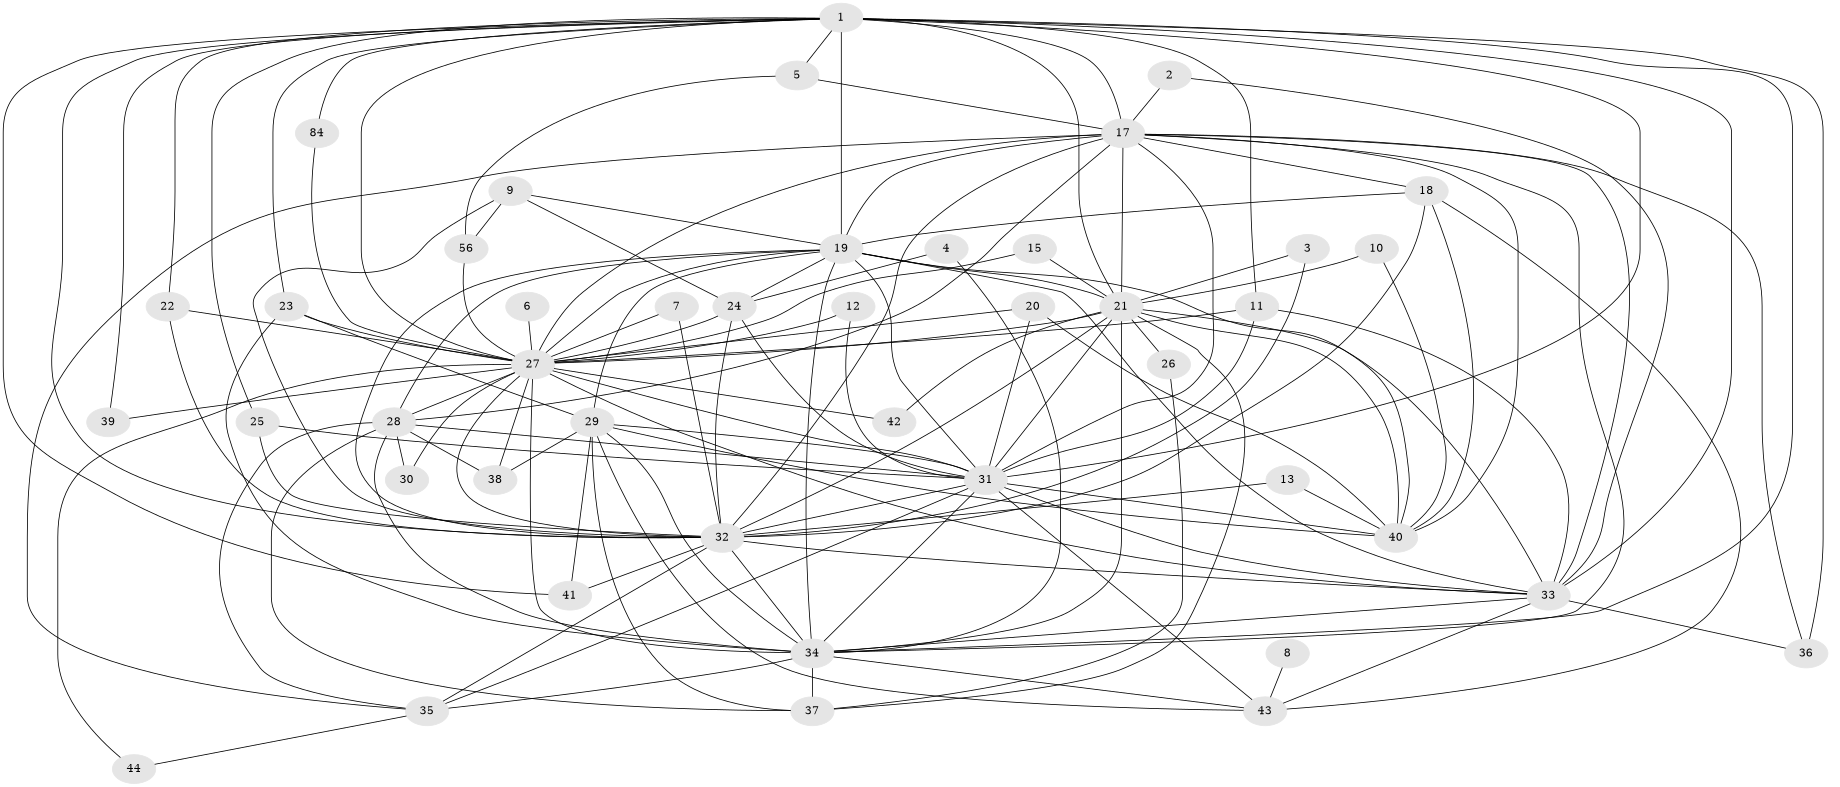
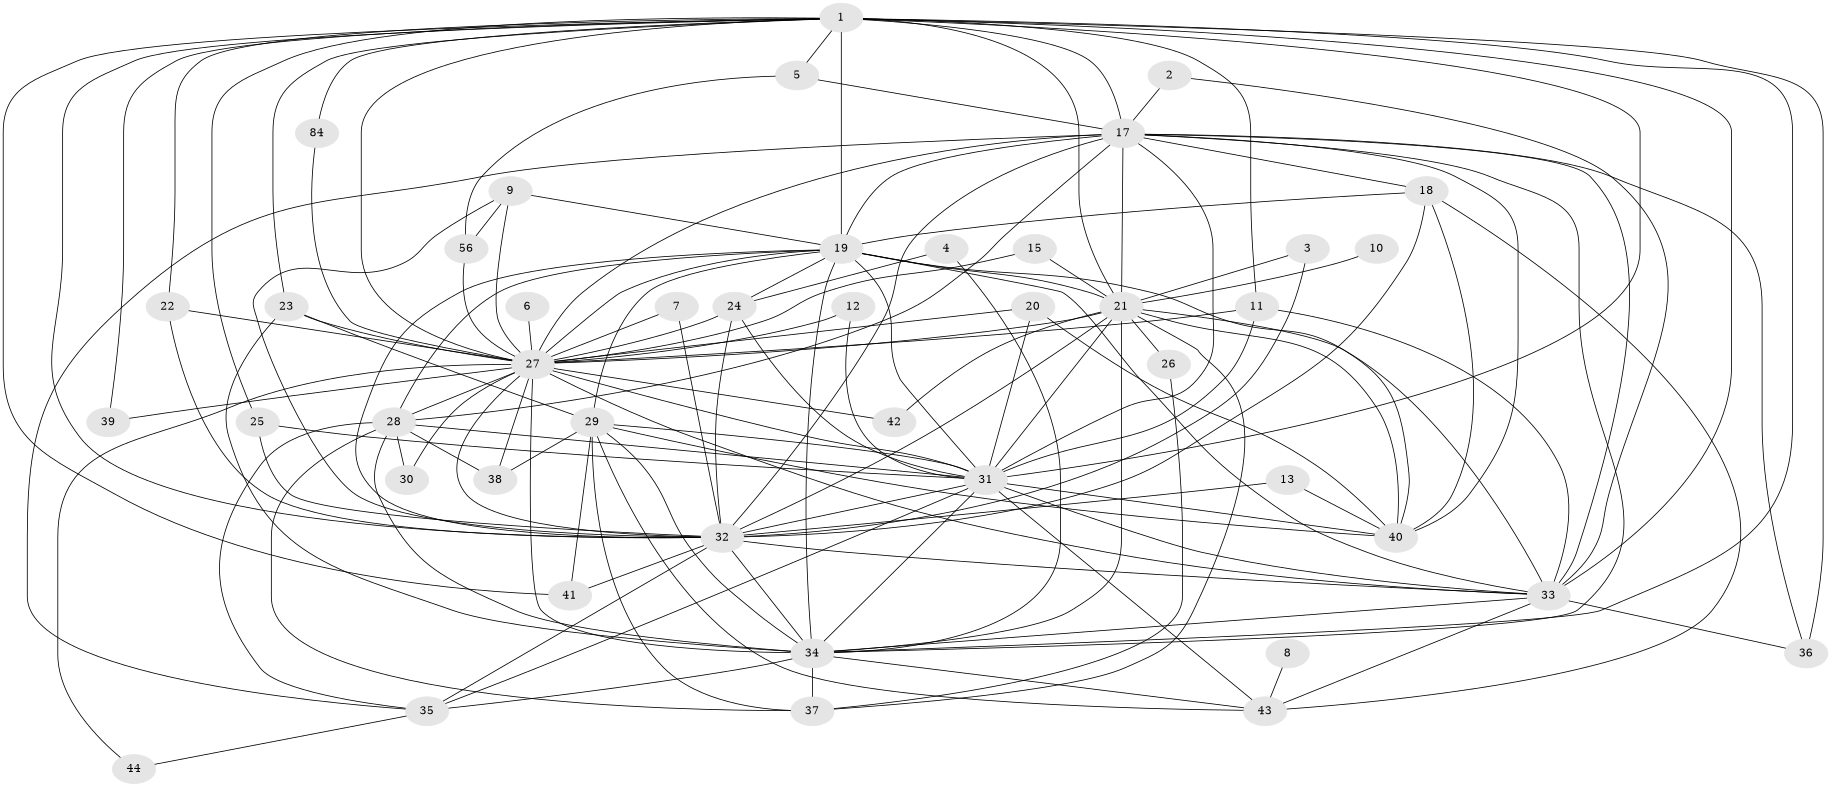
(623, 249) -> (497, 286)
(1435, 396) -> none
